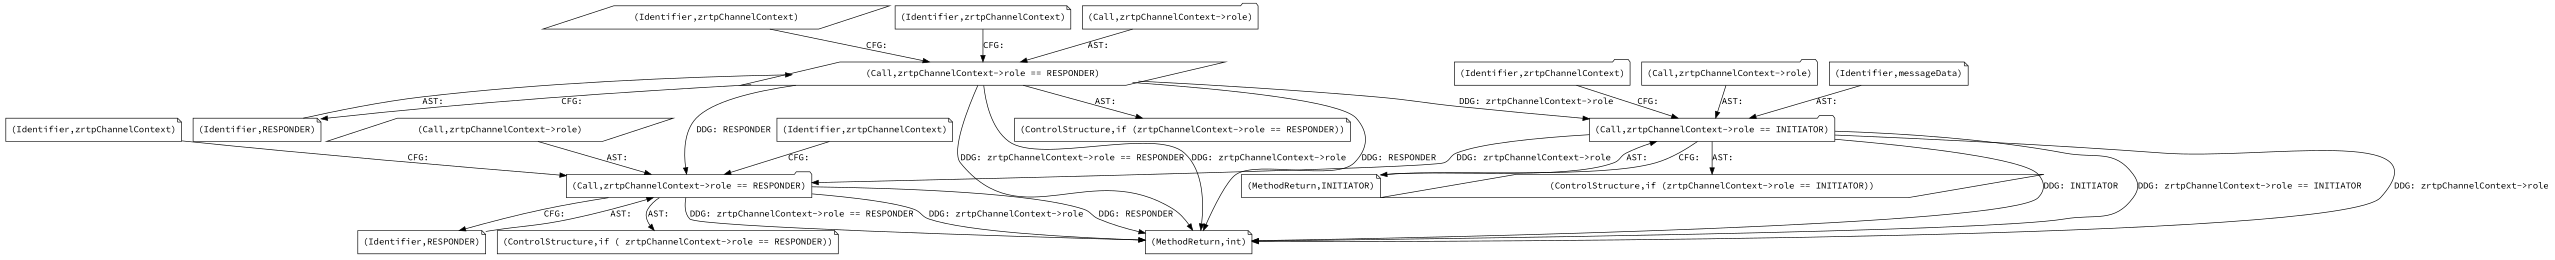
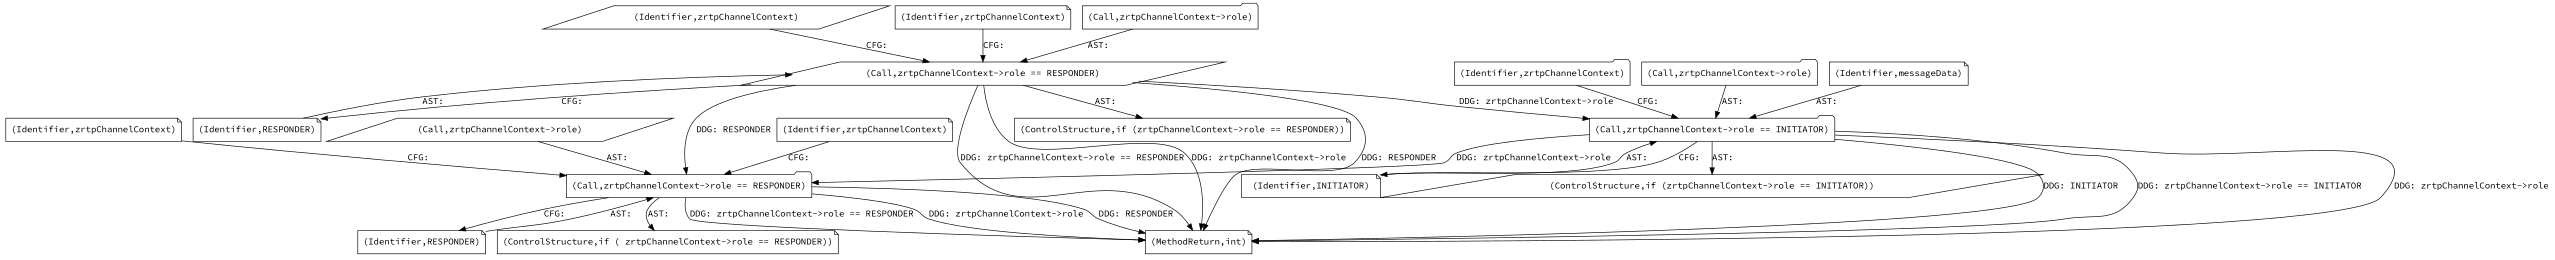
(1311, 186) -> (1311, 186)
